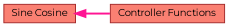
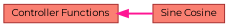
(98, 14) -> (140, 14)
